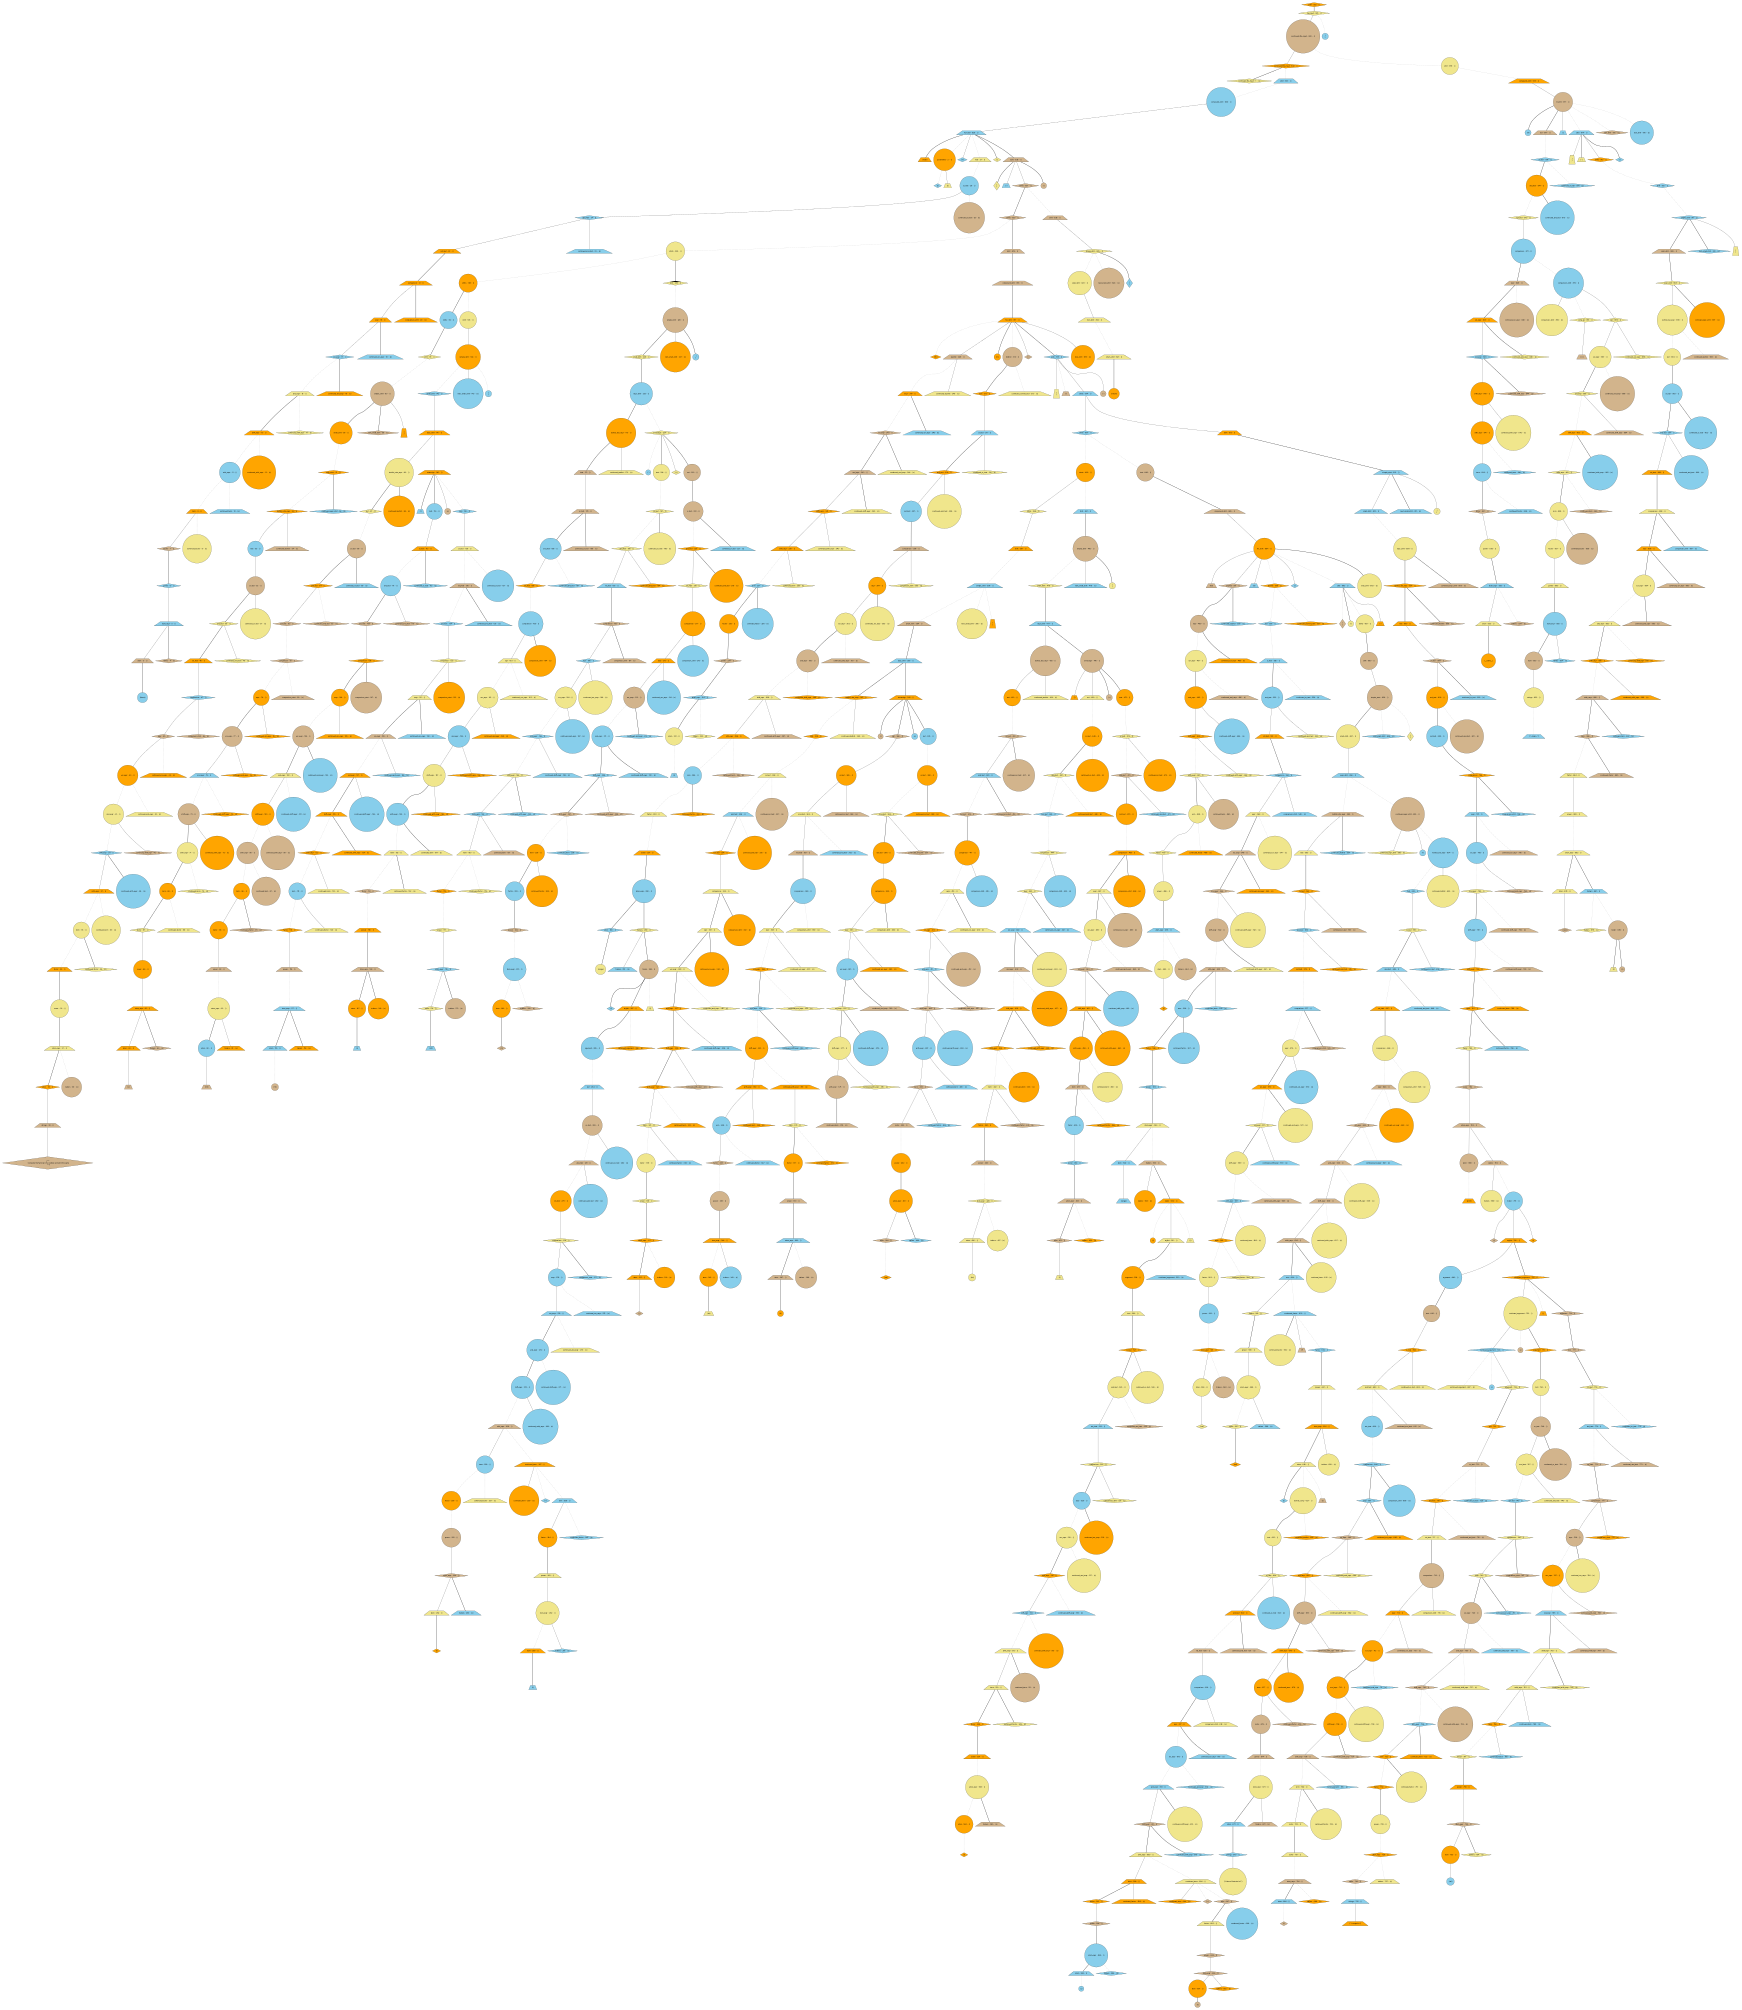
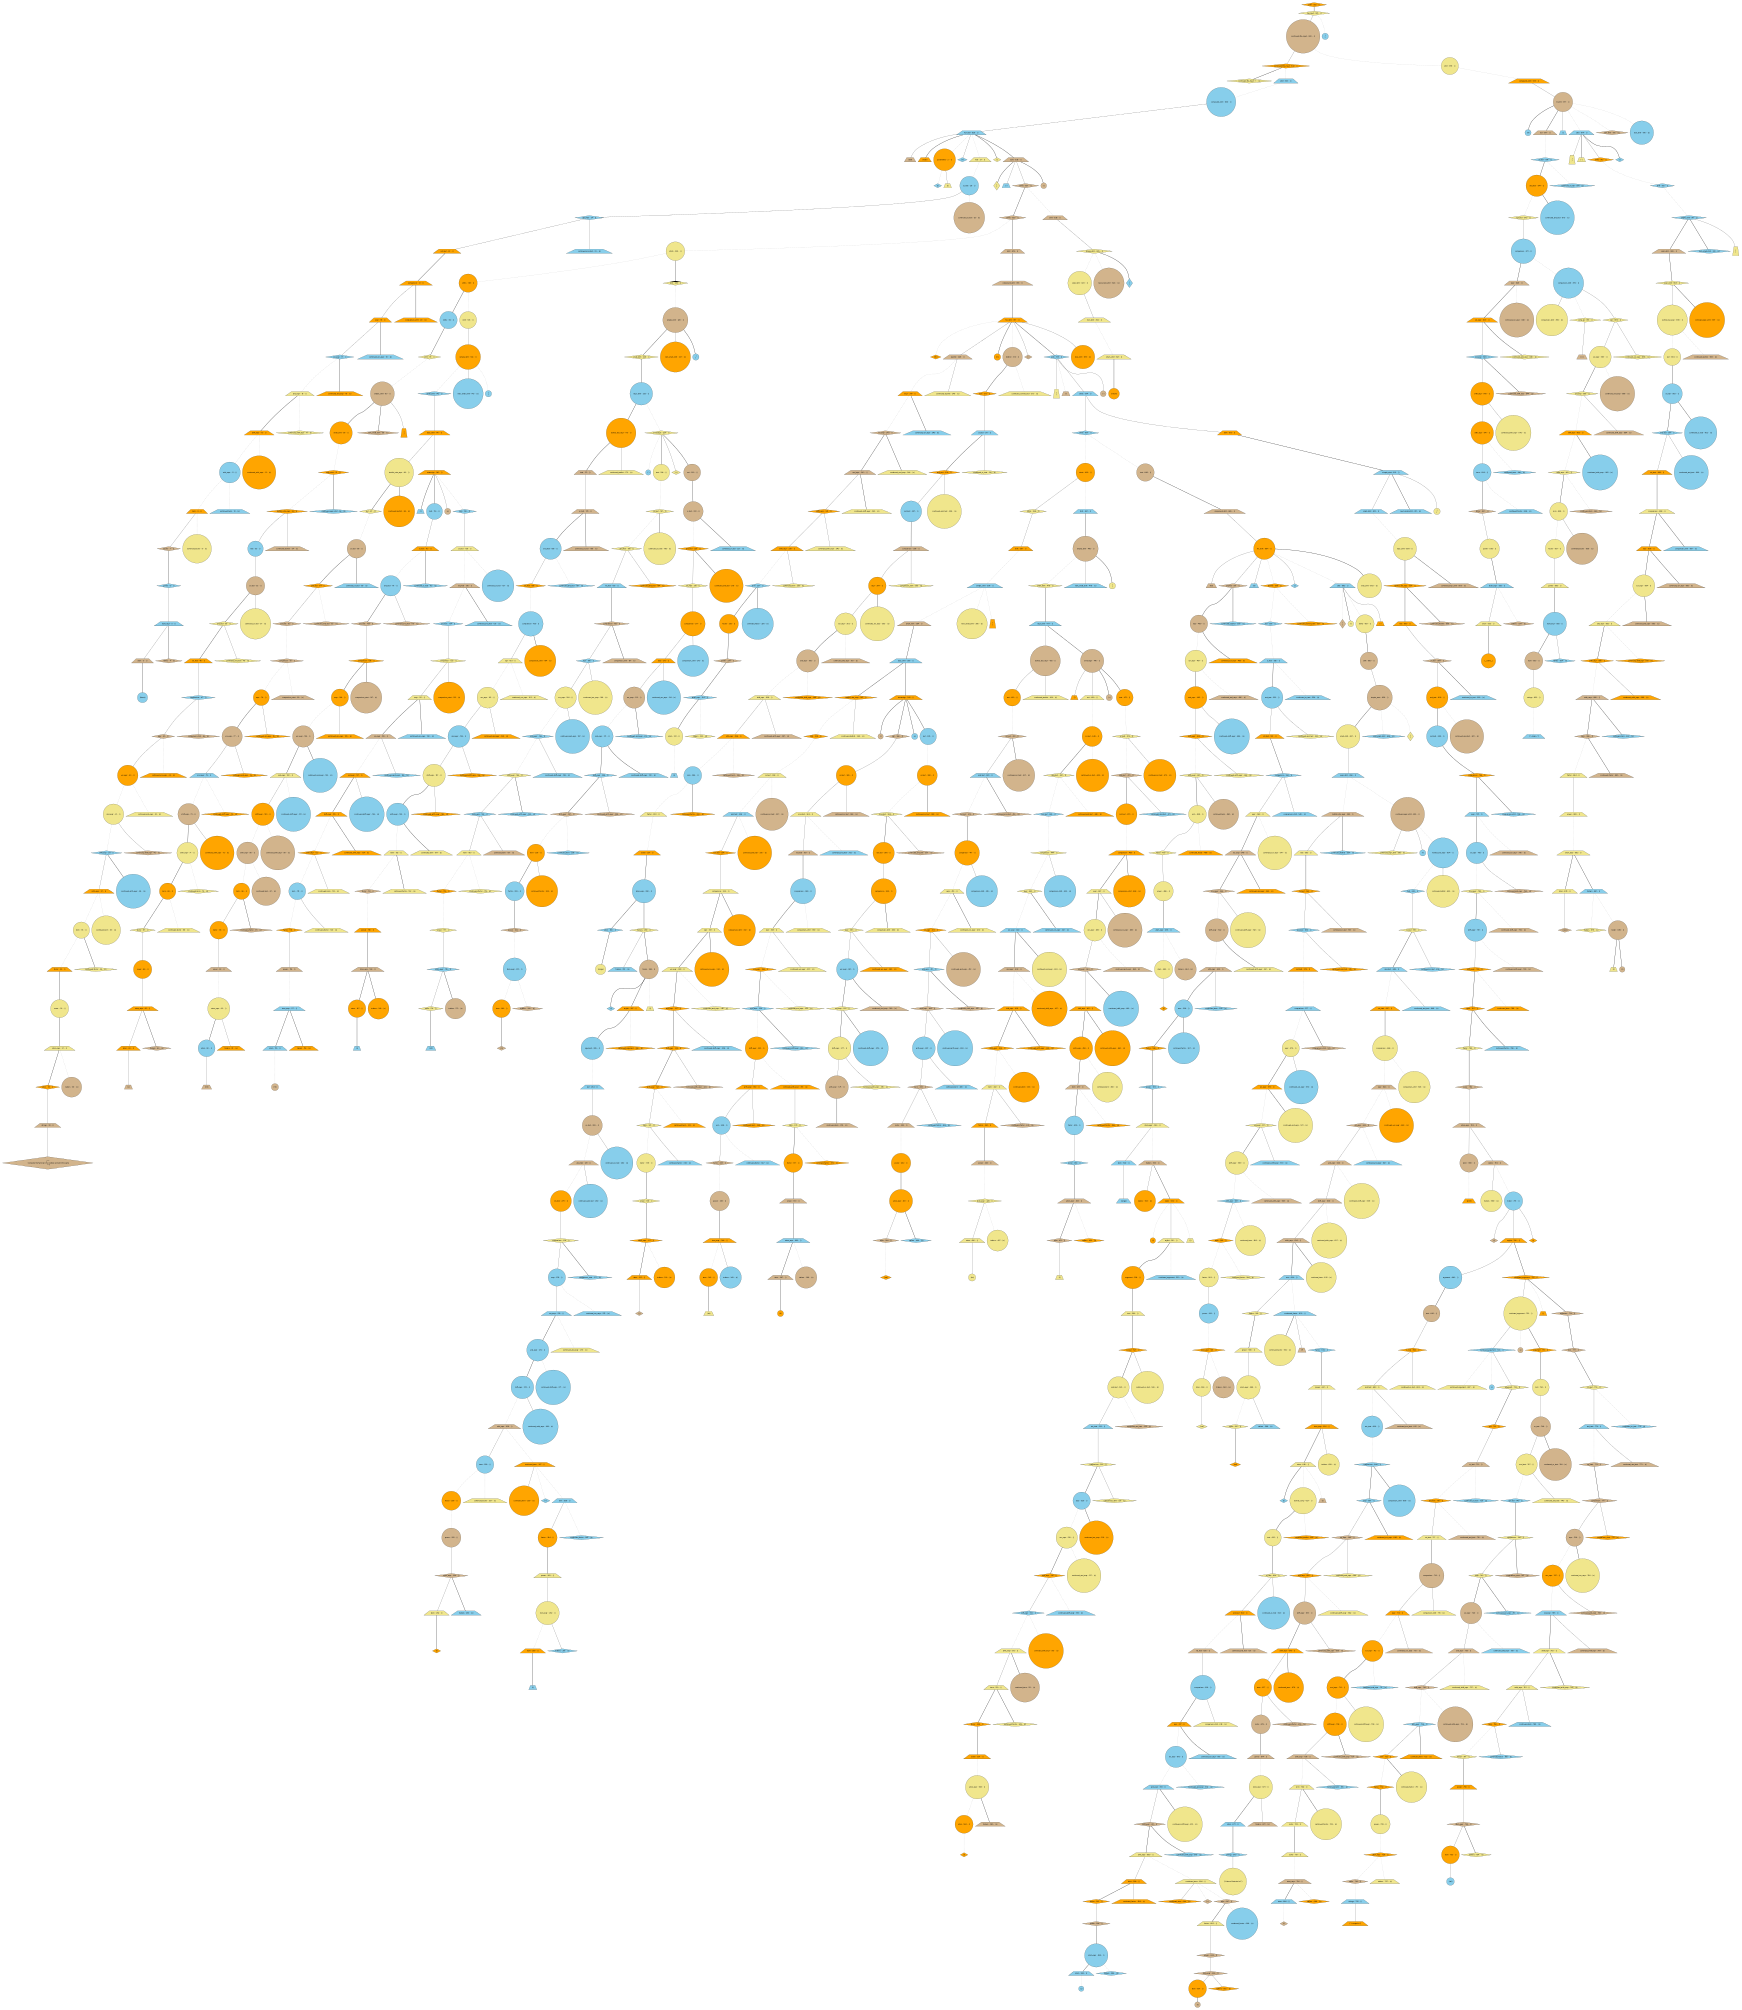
none -> (910, 160)
